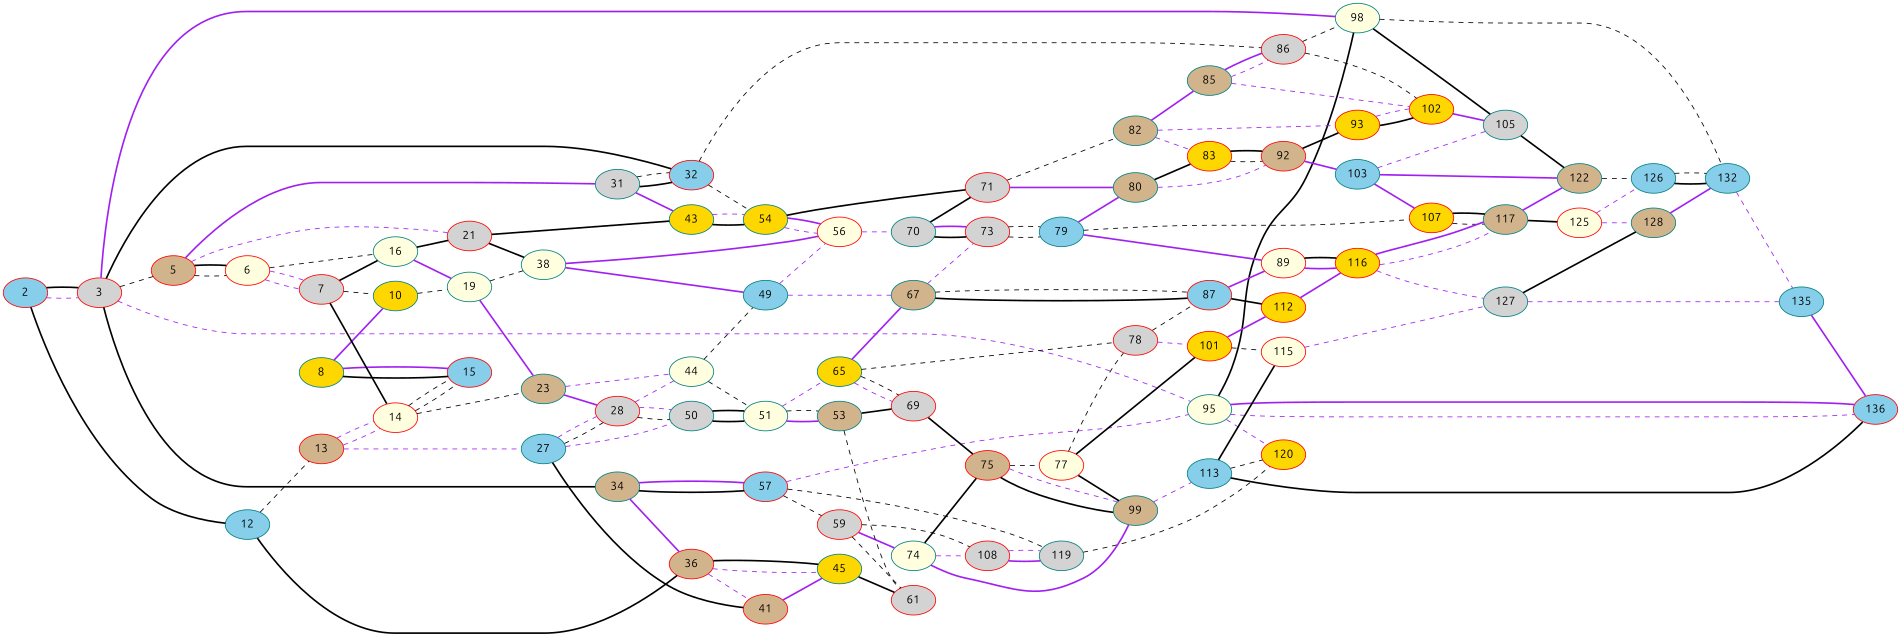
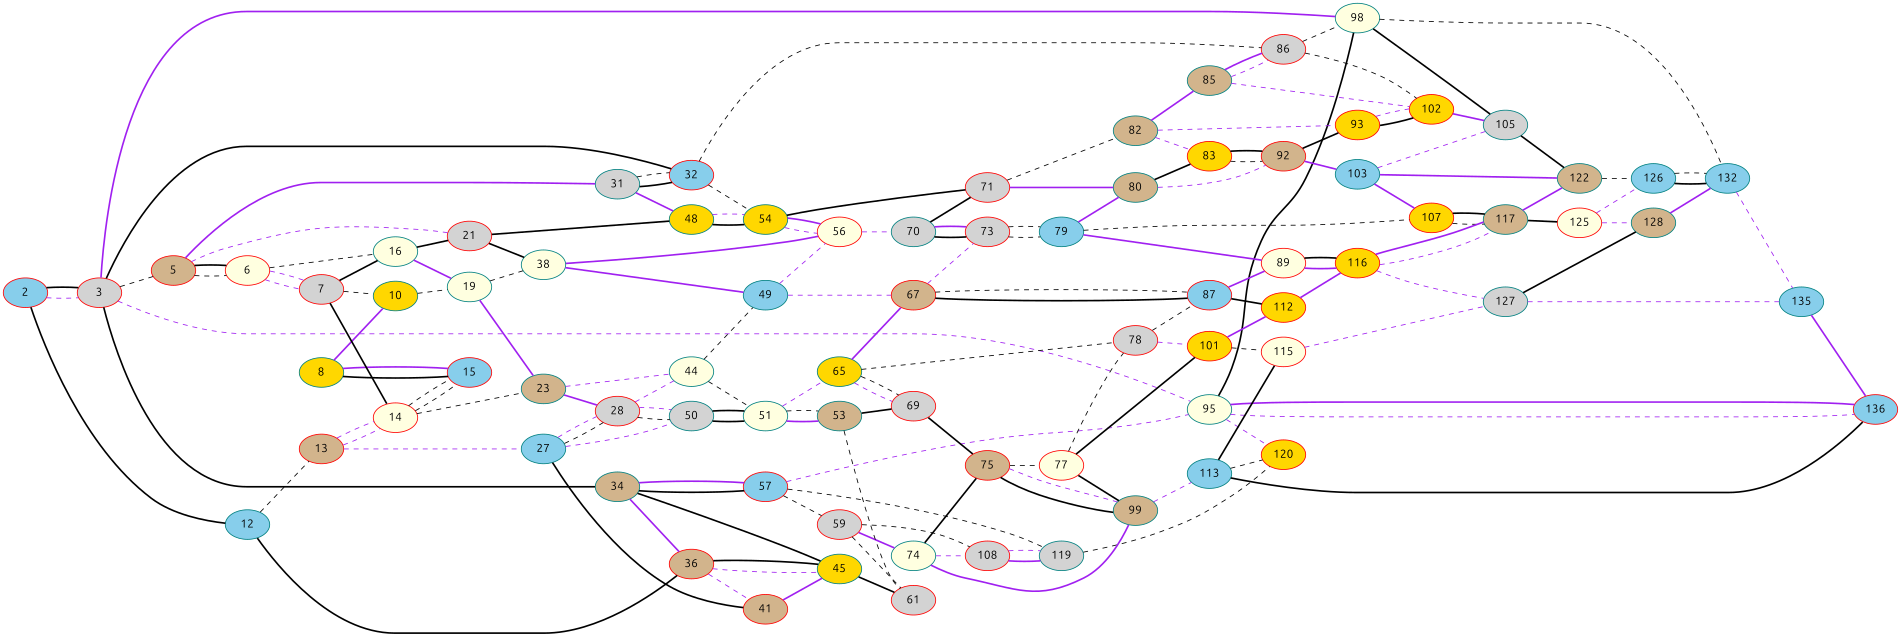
(691, 220) -> (691, 220)
(913, 295) -> (913, 295)
none -> (730, 526)
